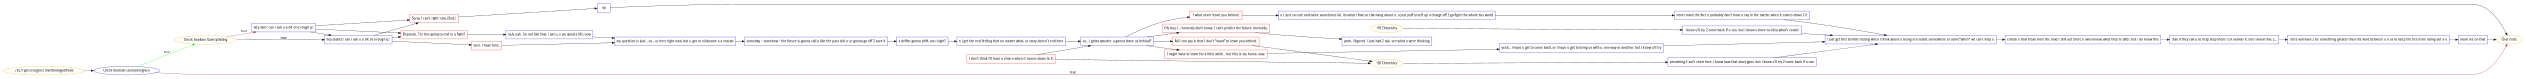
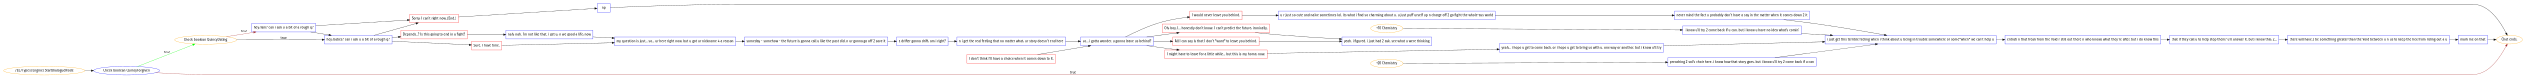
(1216, 15) -> (1216, 15)
(357, 31) -> none
(1317, 54) -> (1299, 41)
(1212, 61) -> none
